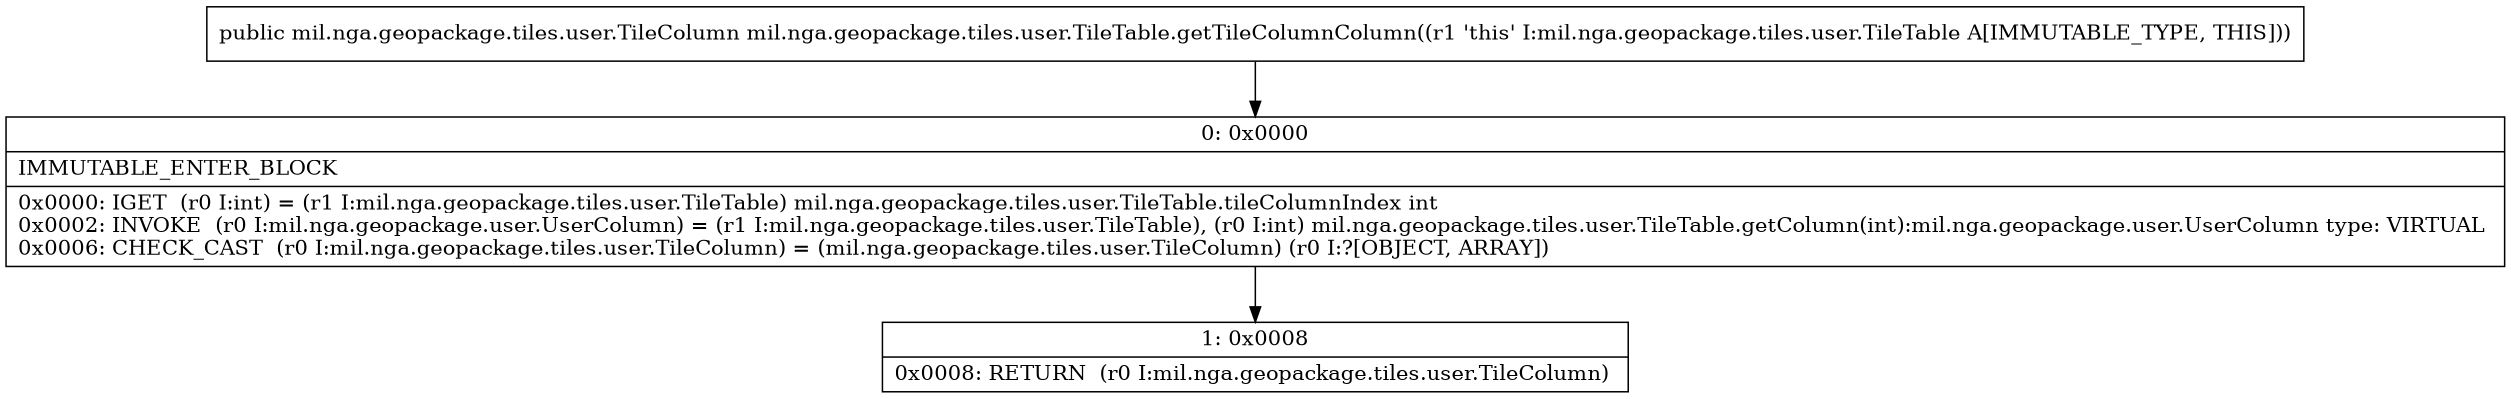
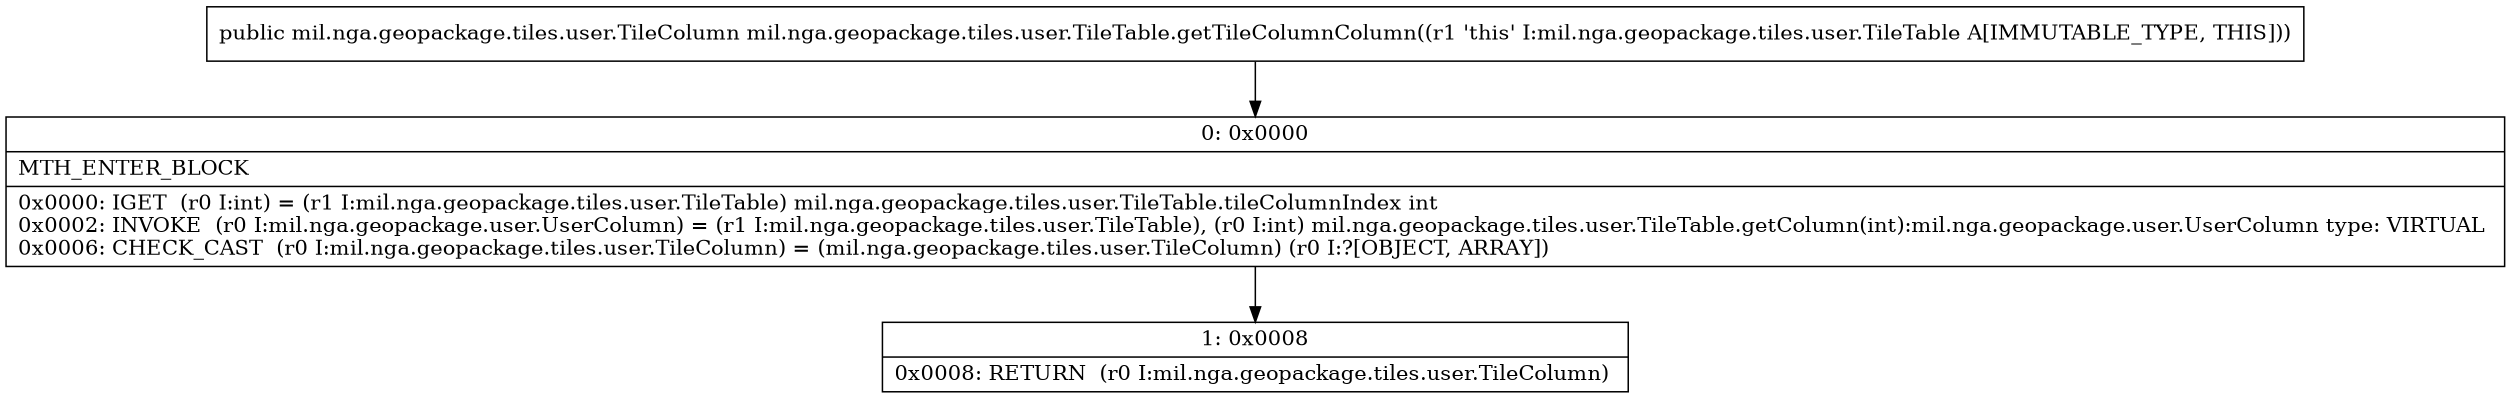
(178, 168) -> (134, 168)
